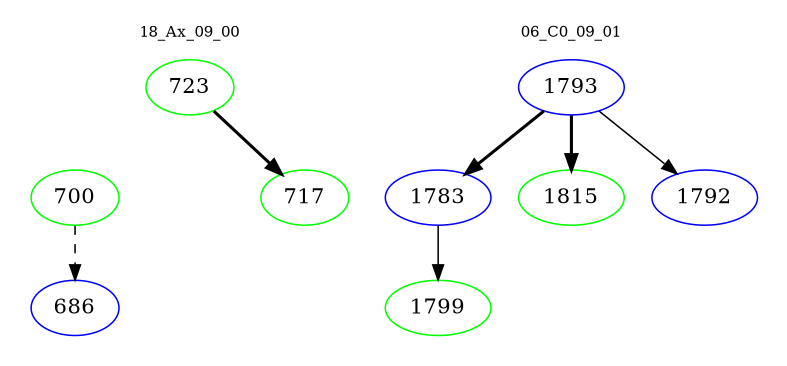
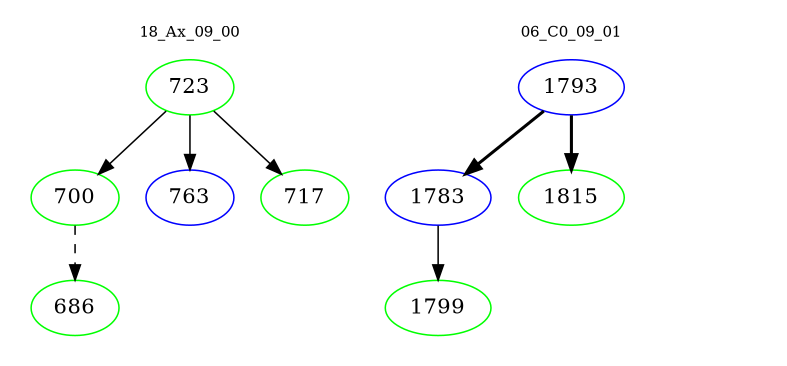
none -> (138, 137)
(242, 137) -> (242, 137)
none -> (190, 198)
(705, 198) -> none
(75, 308) -> (75, 308)
